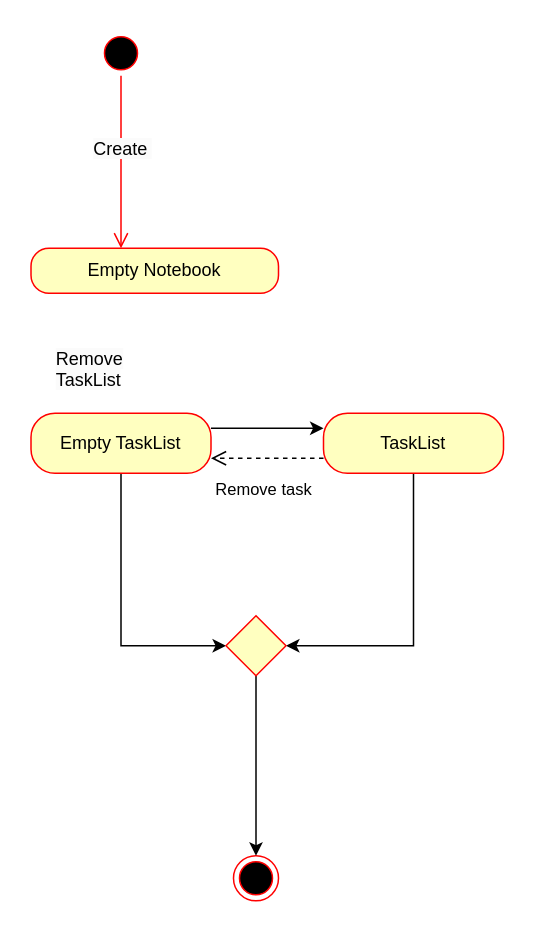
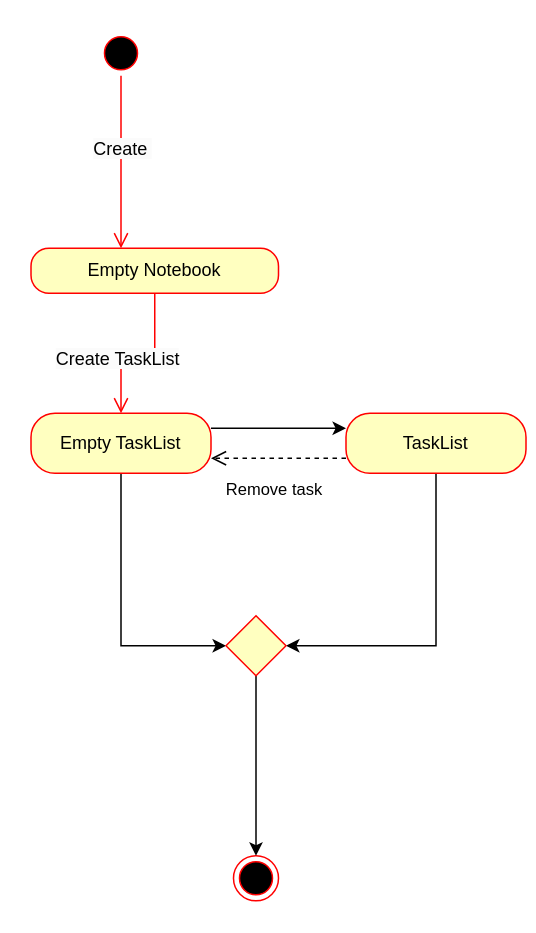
none -> (140, 353)
(122, 370) -> (122, 370)
(413, 443) -> (436, 443)
